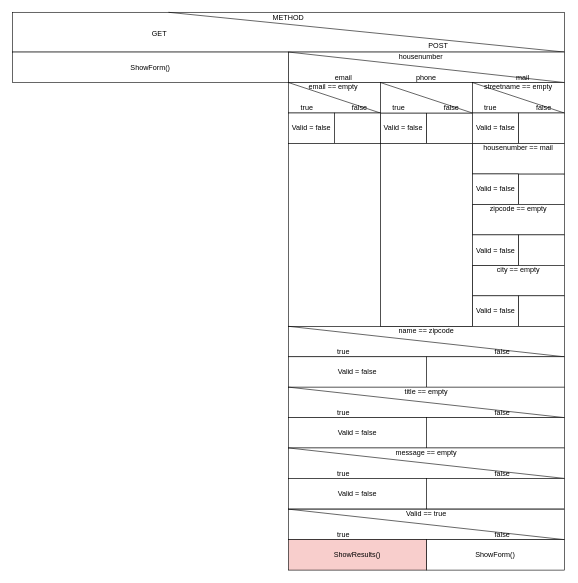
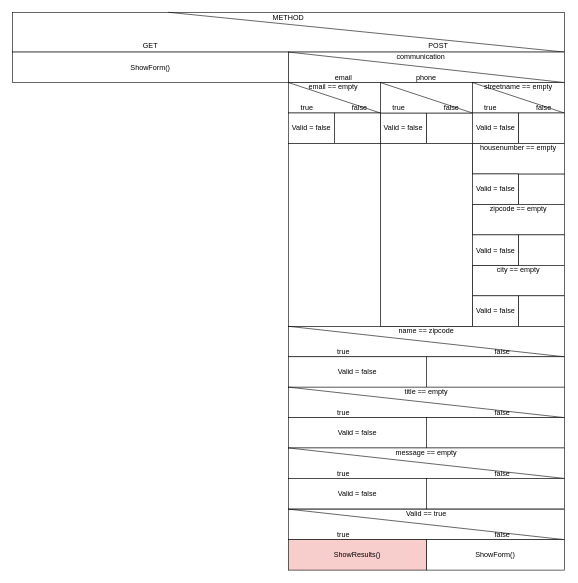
(159, 34) -> (150, 46)
(421, 57) -> (421, 57)
(523, 78) -> none
(518, 148) -> (518, 148)
